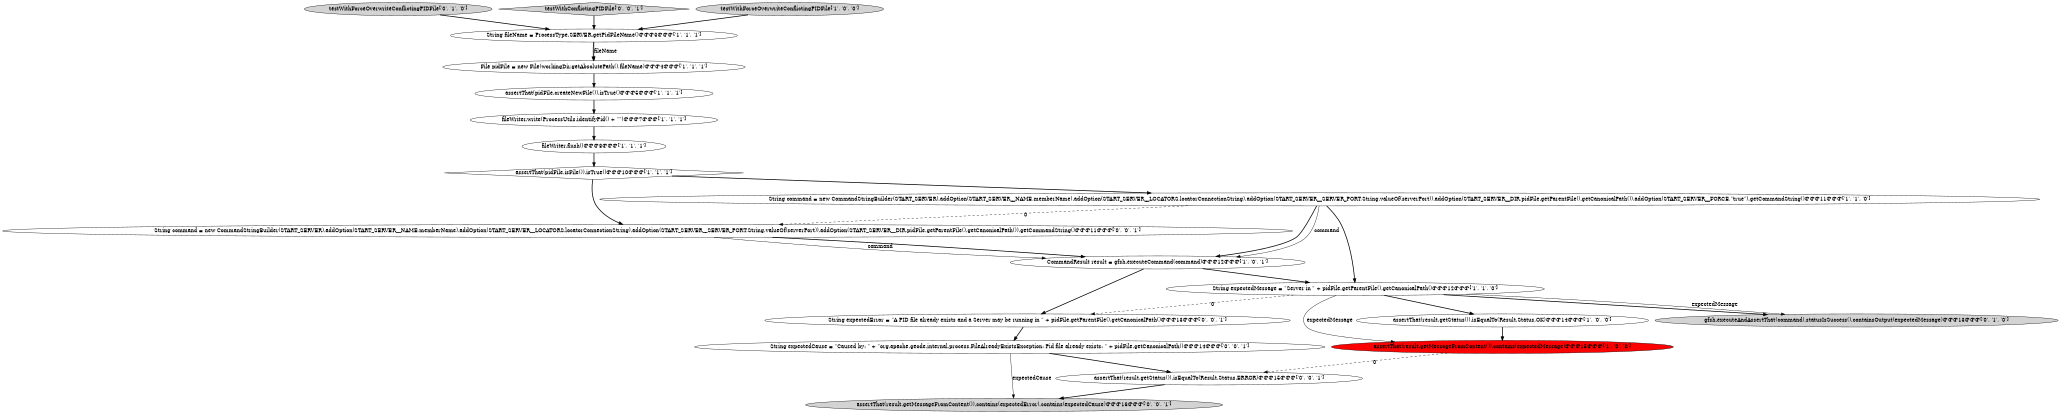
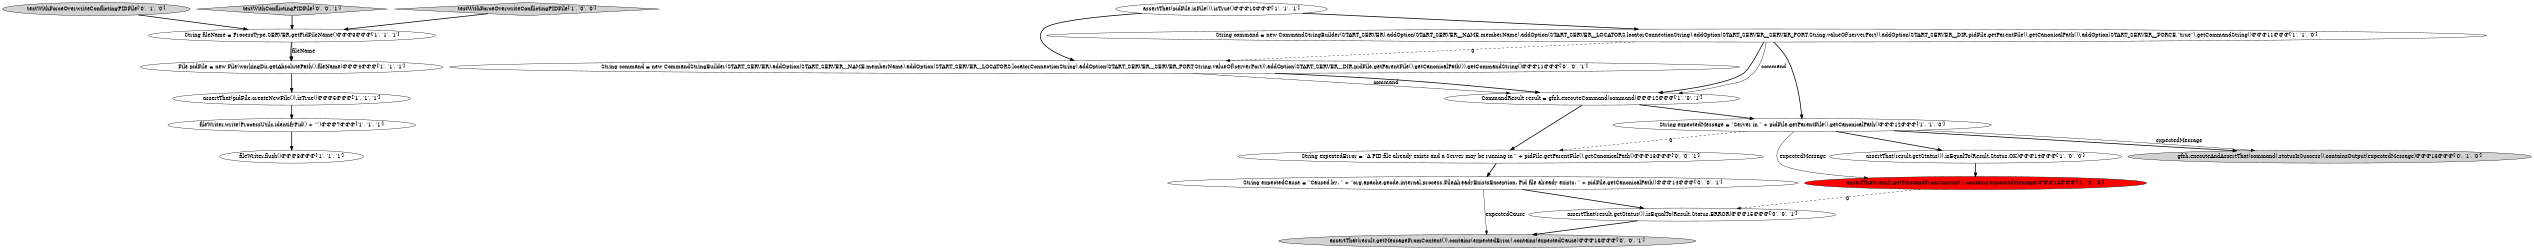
(790, 9) -> (527, 9)
(594, 158) -> none
(594, 173) -> (1222, 9)
